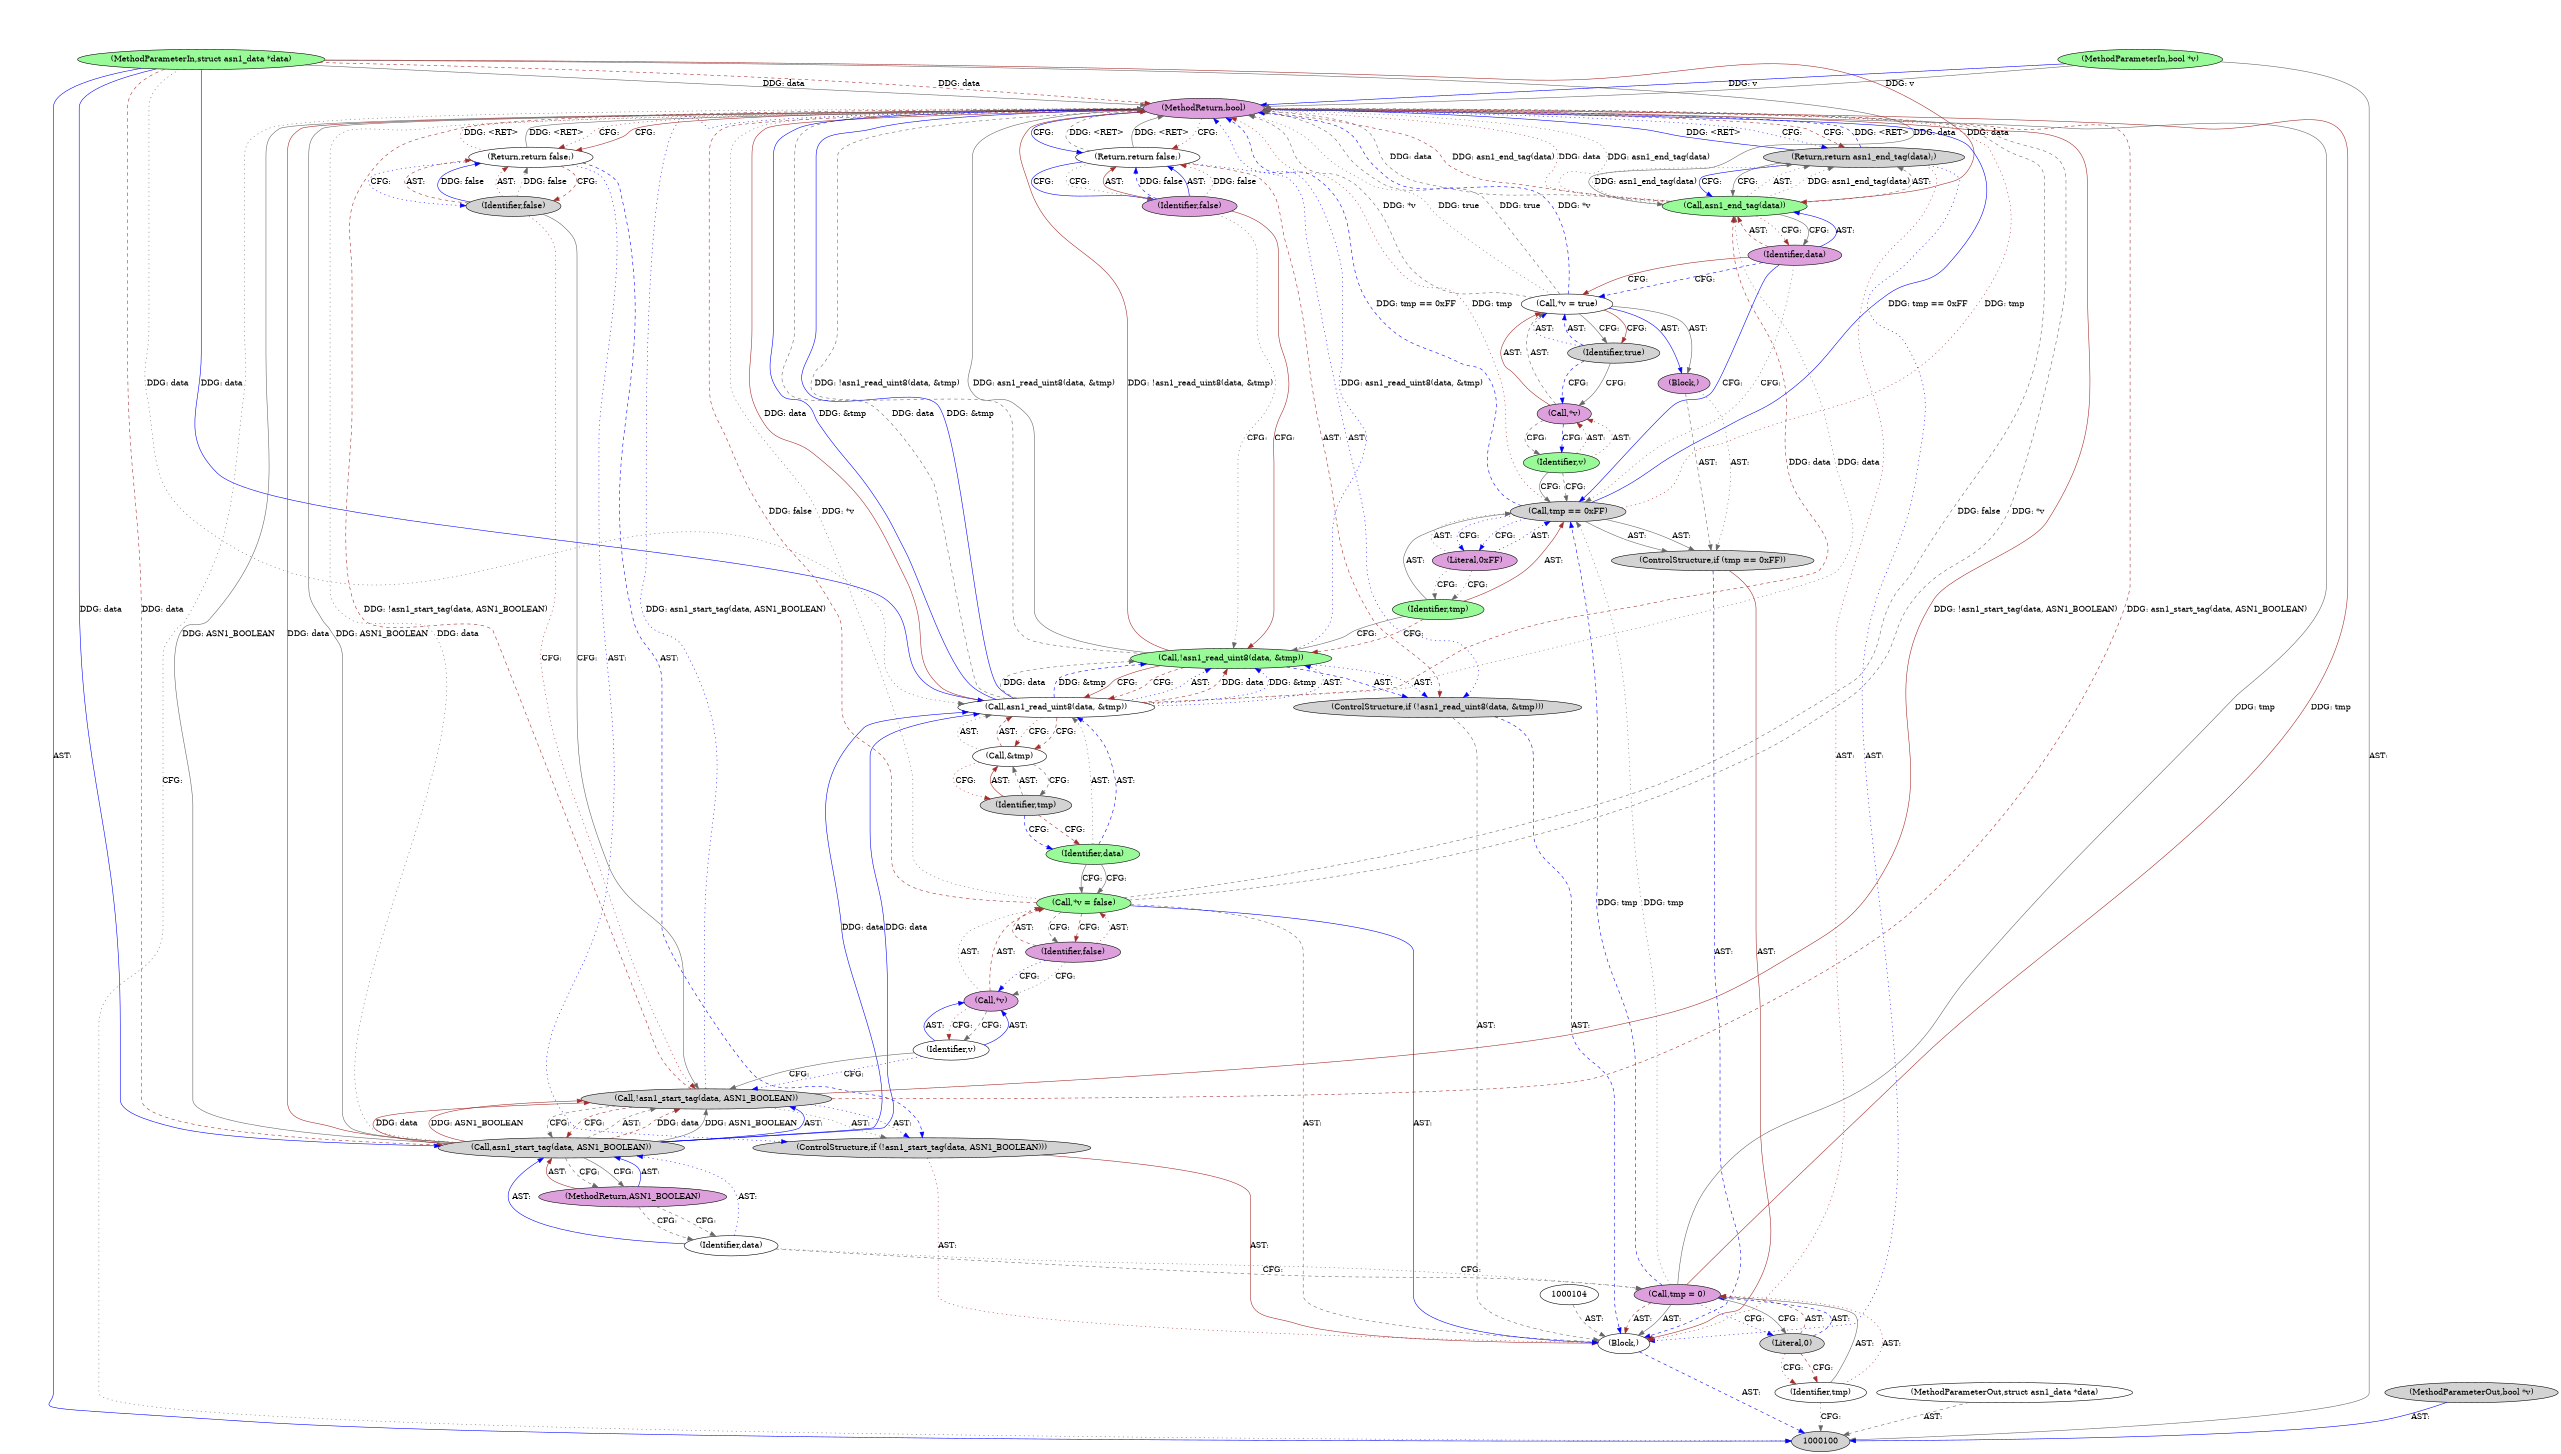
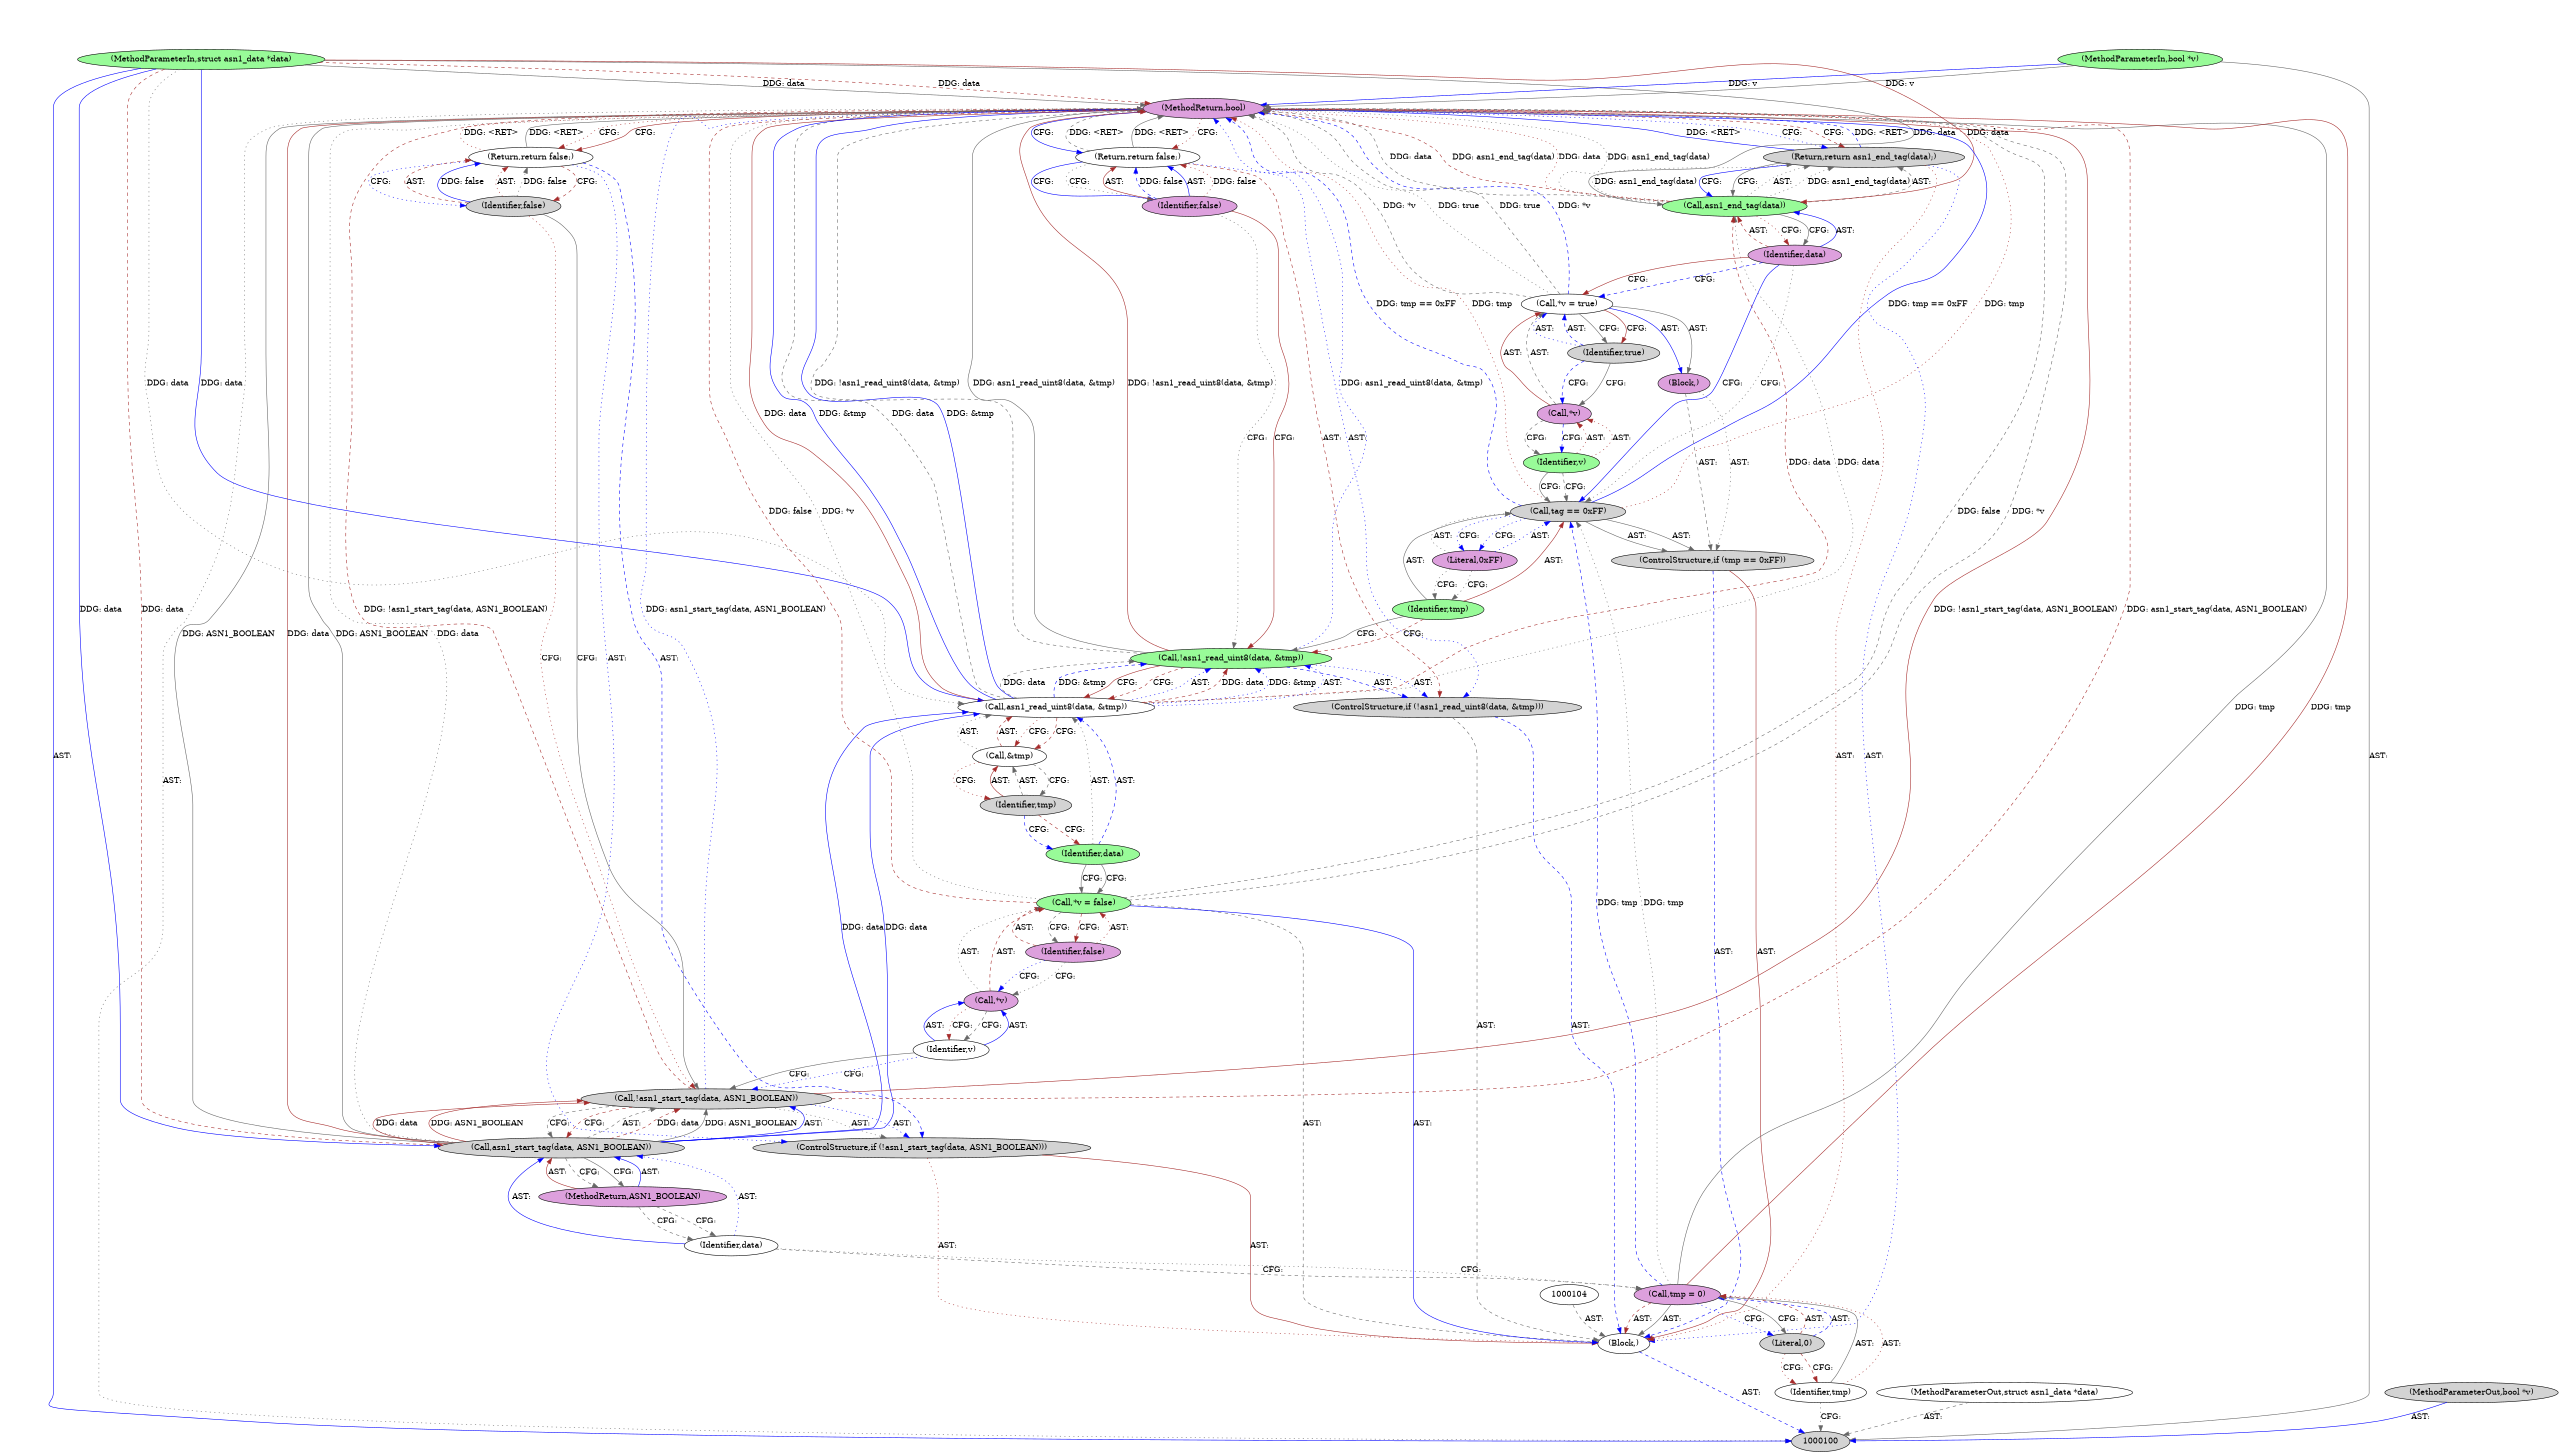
(1568, 512) -> (1568, 512)
(174, 781) -> (174, 781)
